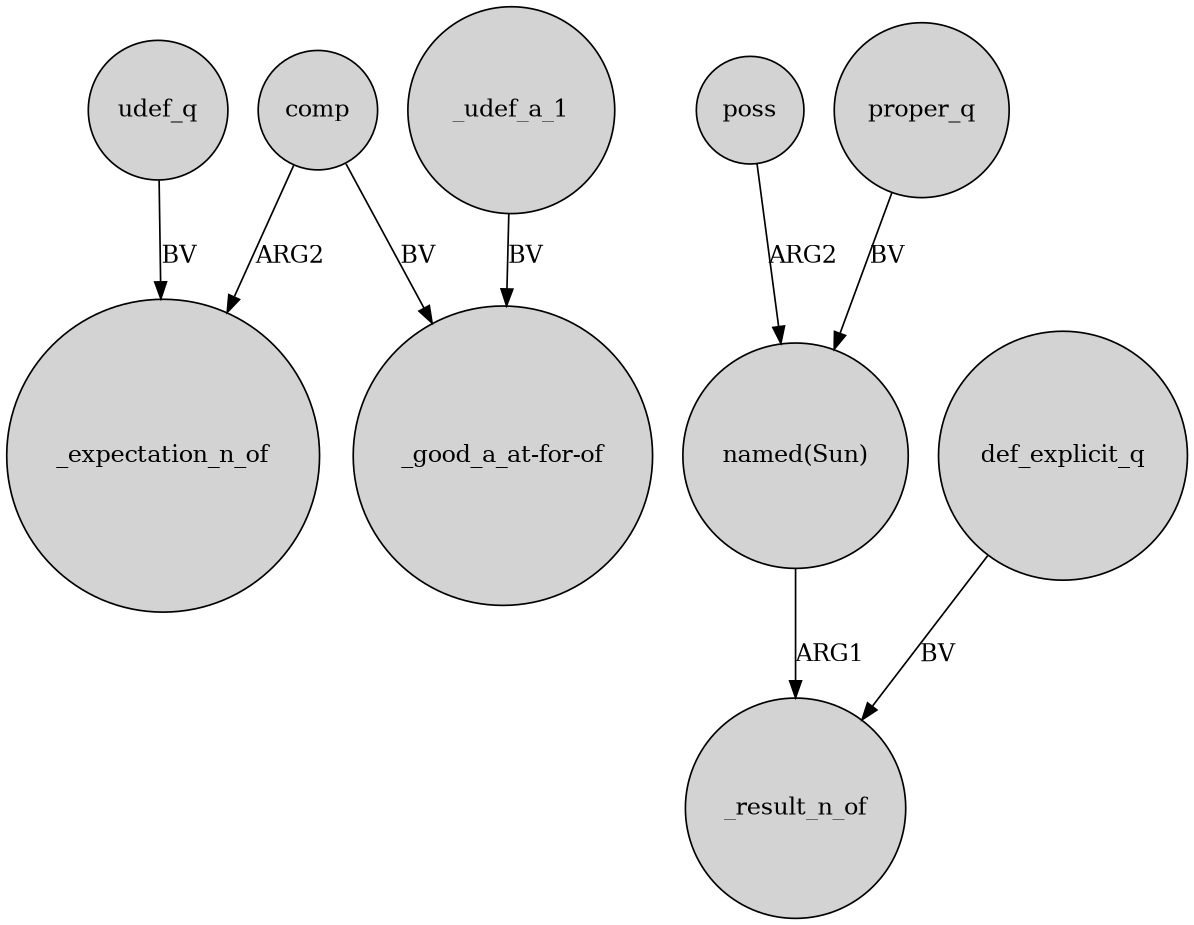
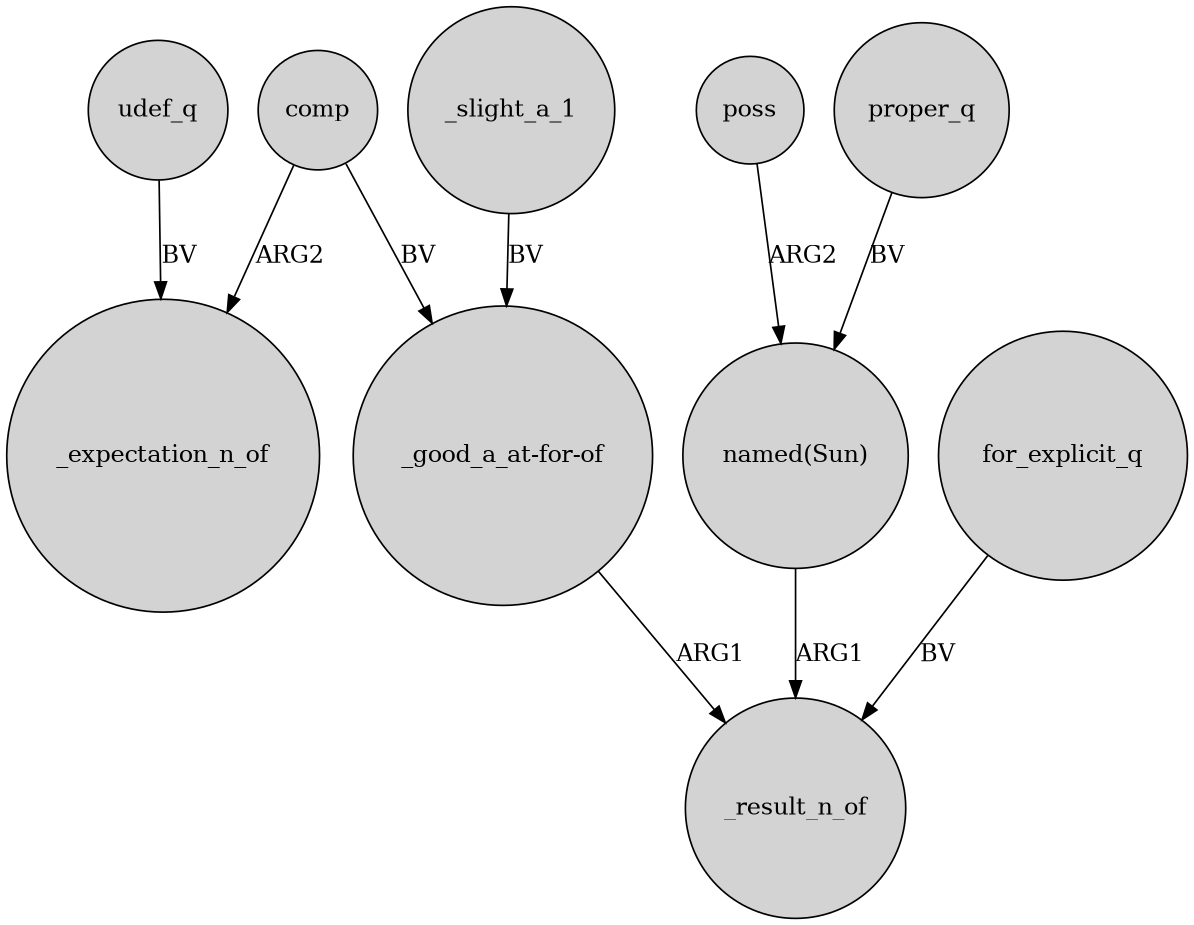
(511, 110) -> (511, 110)
(1063, 456) -> (1063, 456)
none -> (656, 640)
